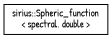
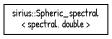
(56, 19) -> (56, 19)
